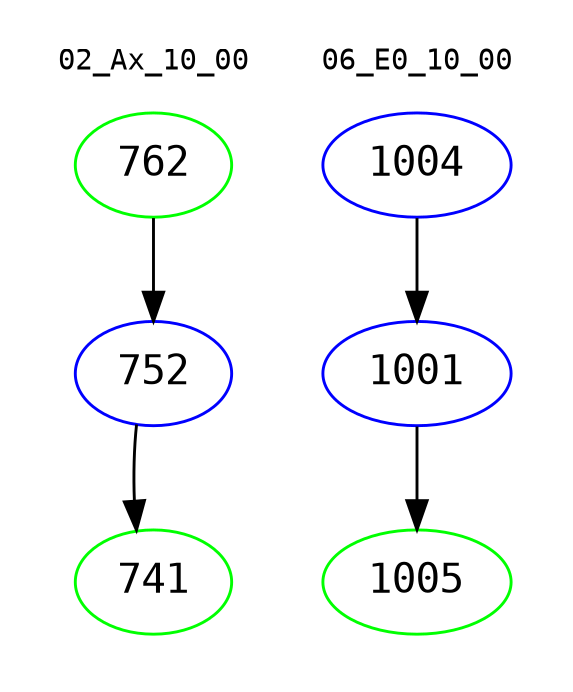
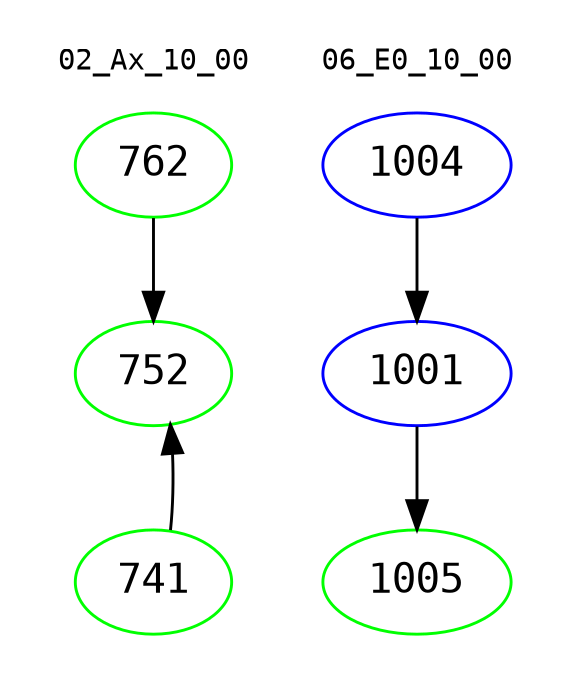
(153, 374) -> (153, 374)
(134, 463) -> (173, 492)
